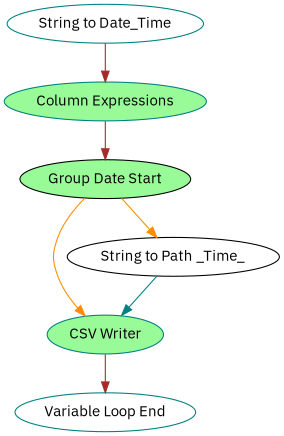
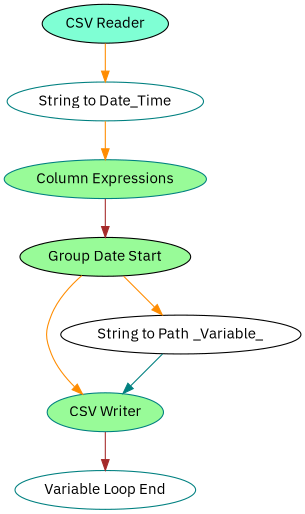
none -> (105, 24)
(105, 57) -> (105, 135)
(173, 257) -> (181, 335)
